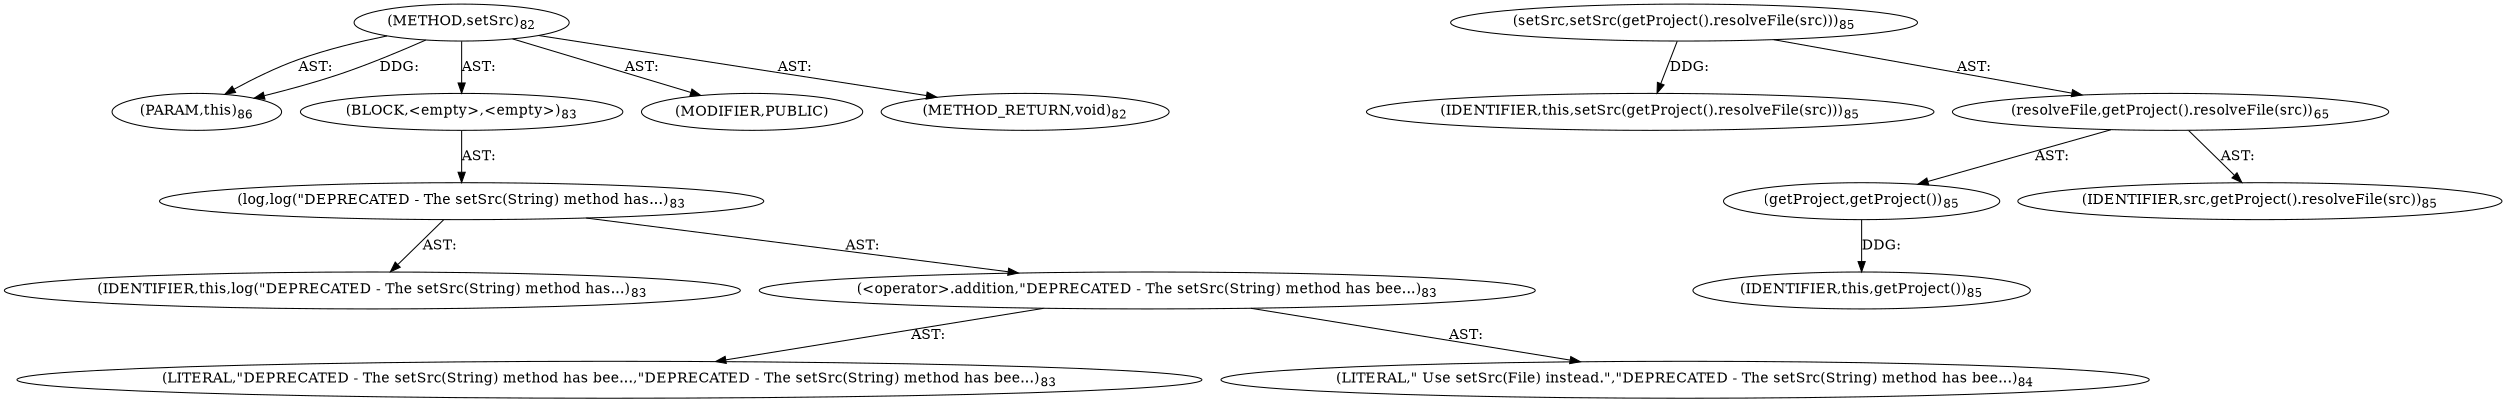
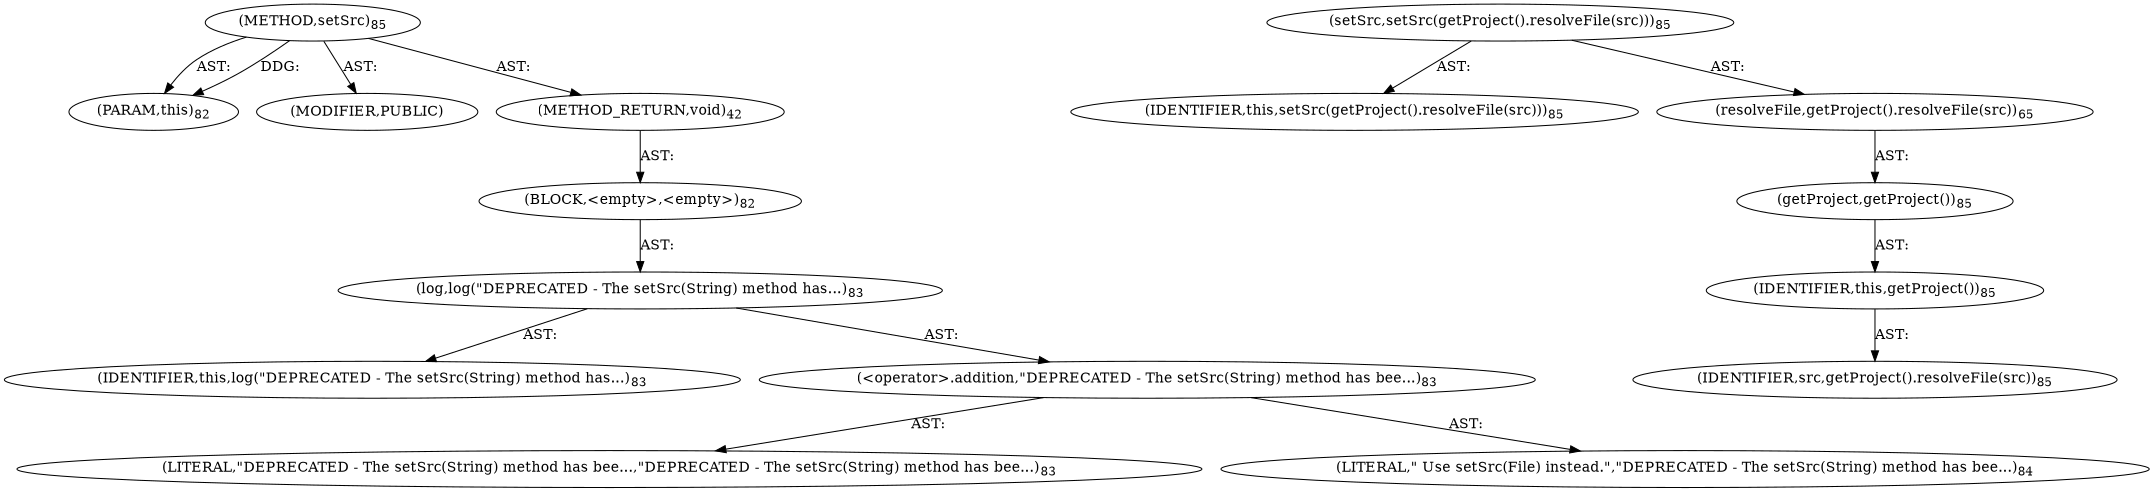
(528, 21) -> (379, 21)
(462, 62) -> (640, 151)
(1692, 67) -> (1456, 67)
(246, 110) -> (202, 110)
(569, 110) -> (748, 200)
(1120, 110) -> (735, 110)
(2211, 153) -> (1875, 330)
(1884, 246) -> (1895, 246)
